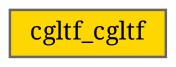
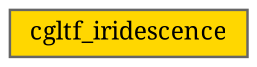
(88, 33) -> (129, 33)
